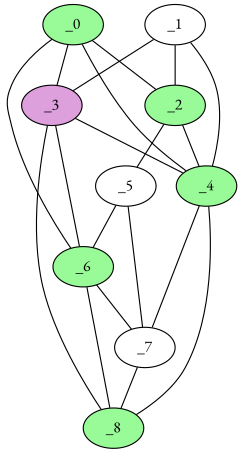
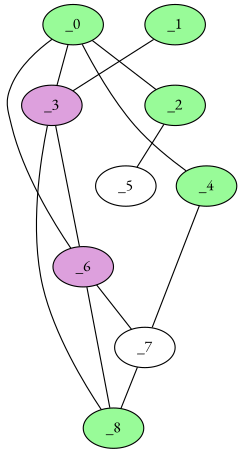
(175, 25) -> (175, 25)
(175, 65) -> none
(219, 101) -> none
(129, 146) -> none
(191, 146) -> none
(104, 226) -> none
(83, 267) -> (83, 267)
(135, 267) -> none
(202, 323) -> none
